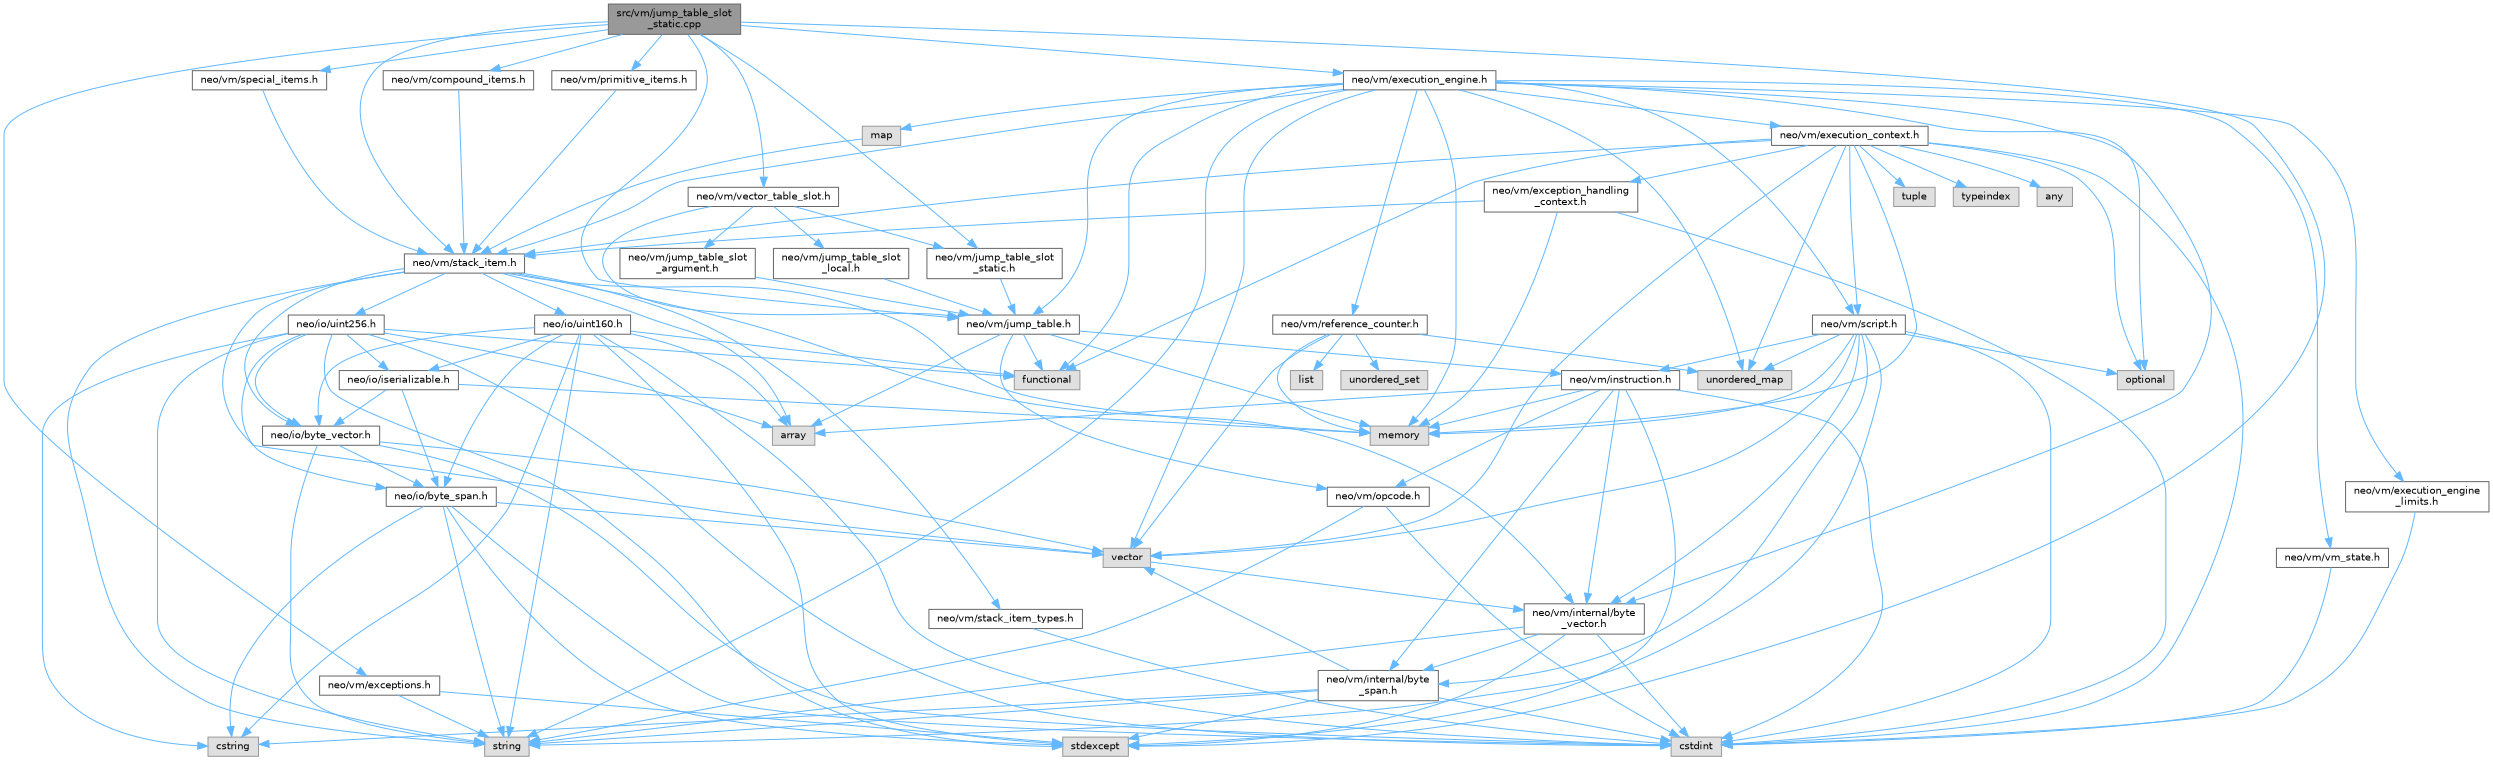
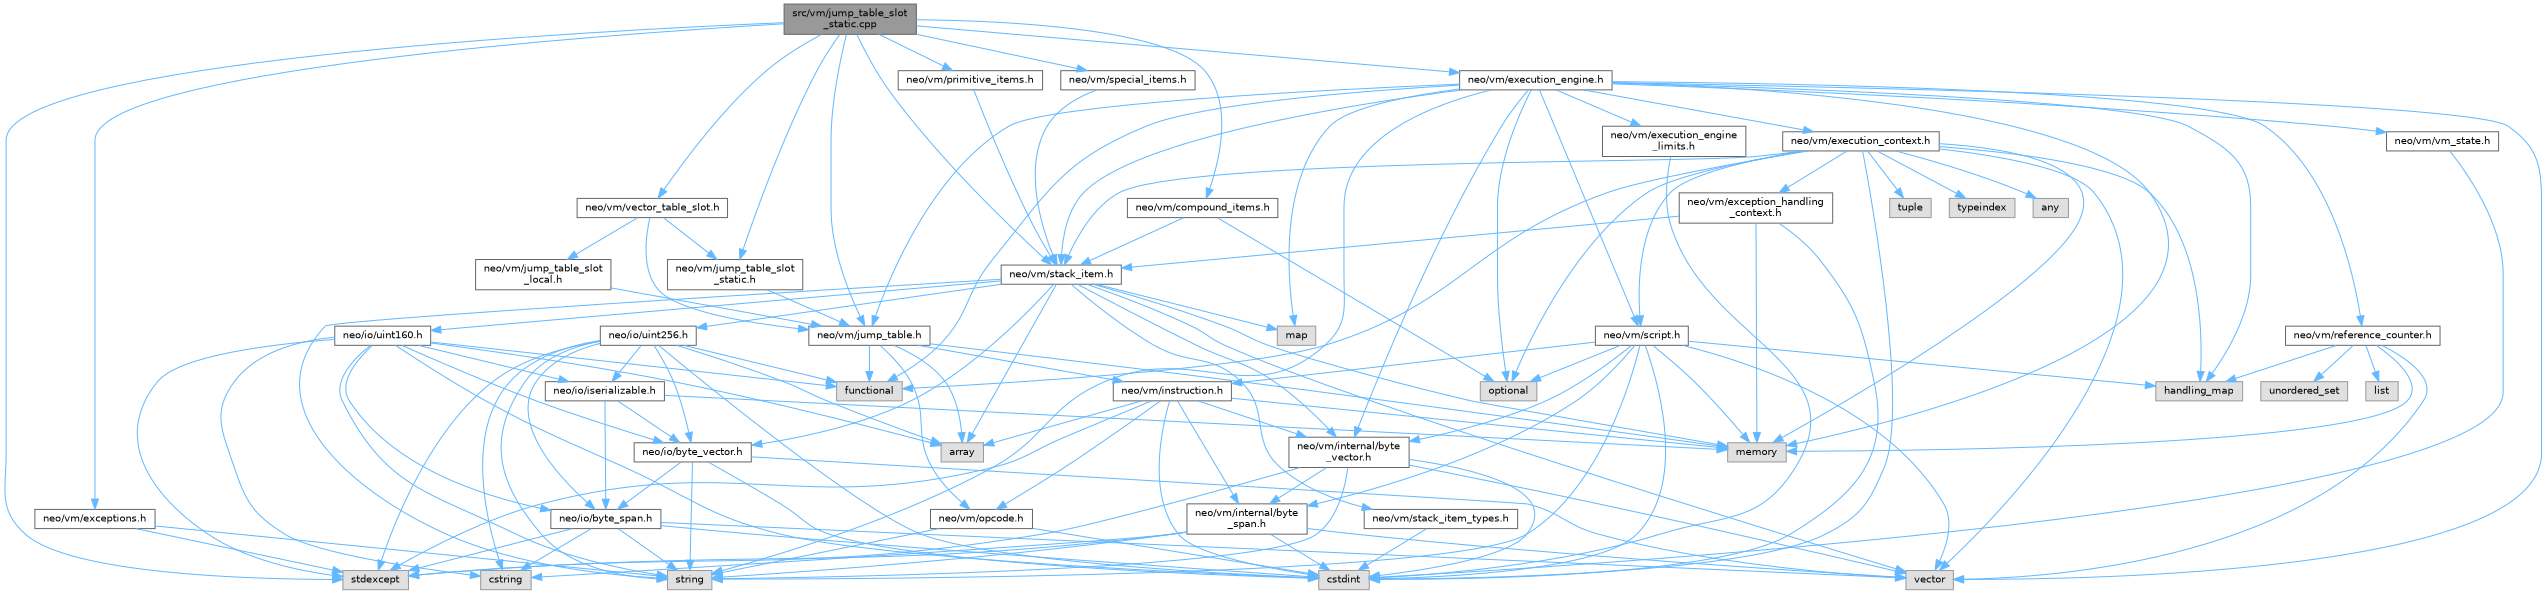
(670, 175) -> (1194, 309)
(688, 264) -> none
none -> (1351, 297)
(1745, 380) -> (2199, 391)
(1332, 585) -> (1641, 513)
